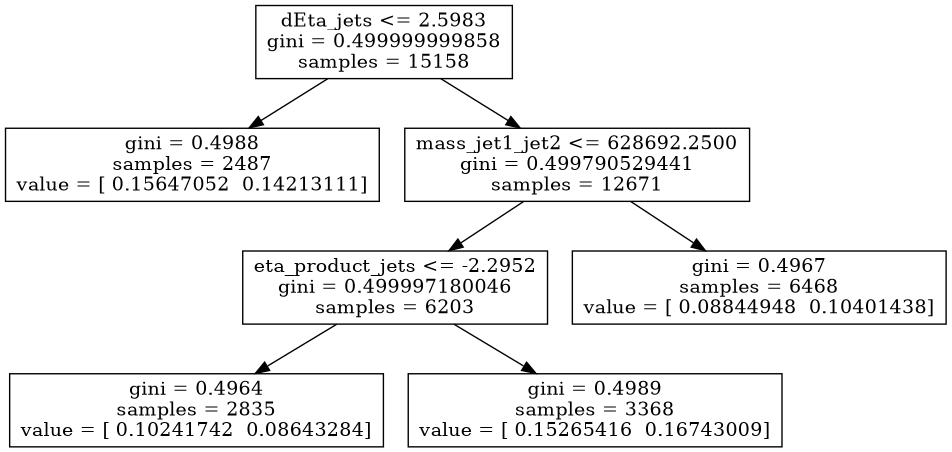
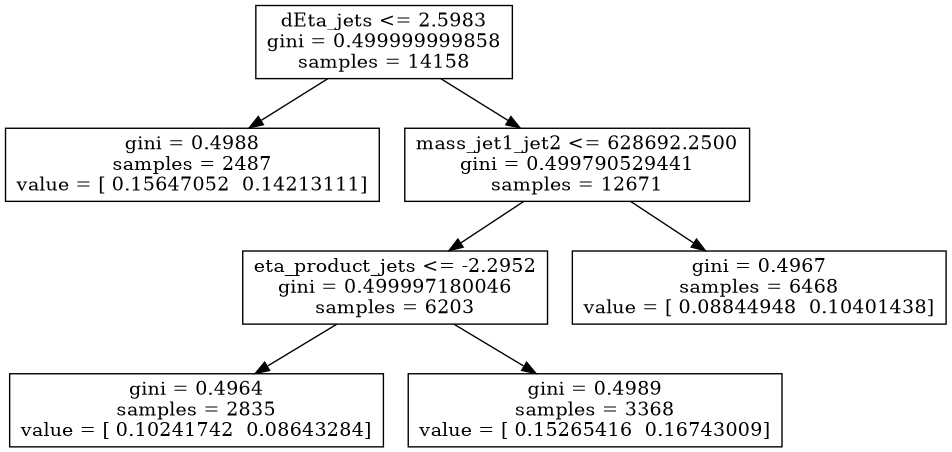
(384, 42) -> (384, 42)
